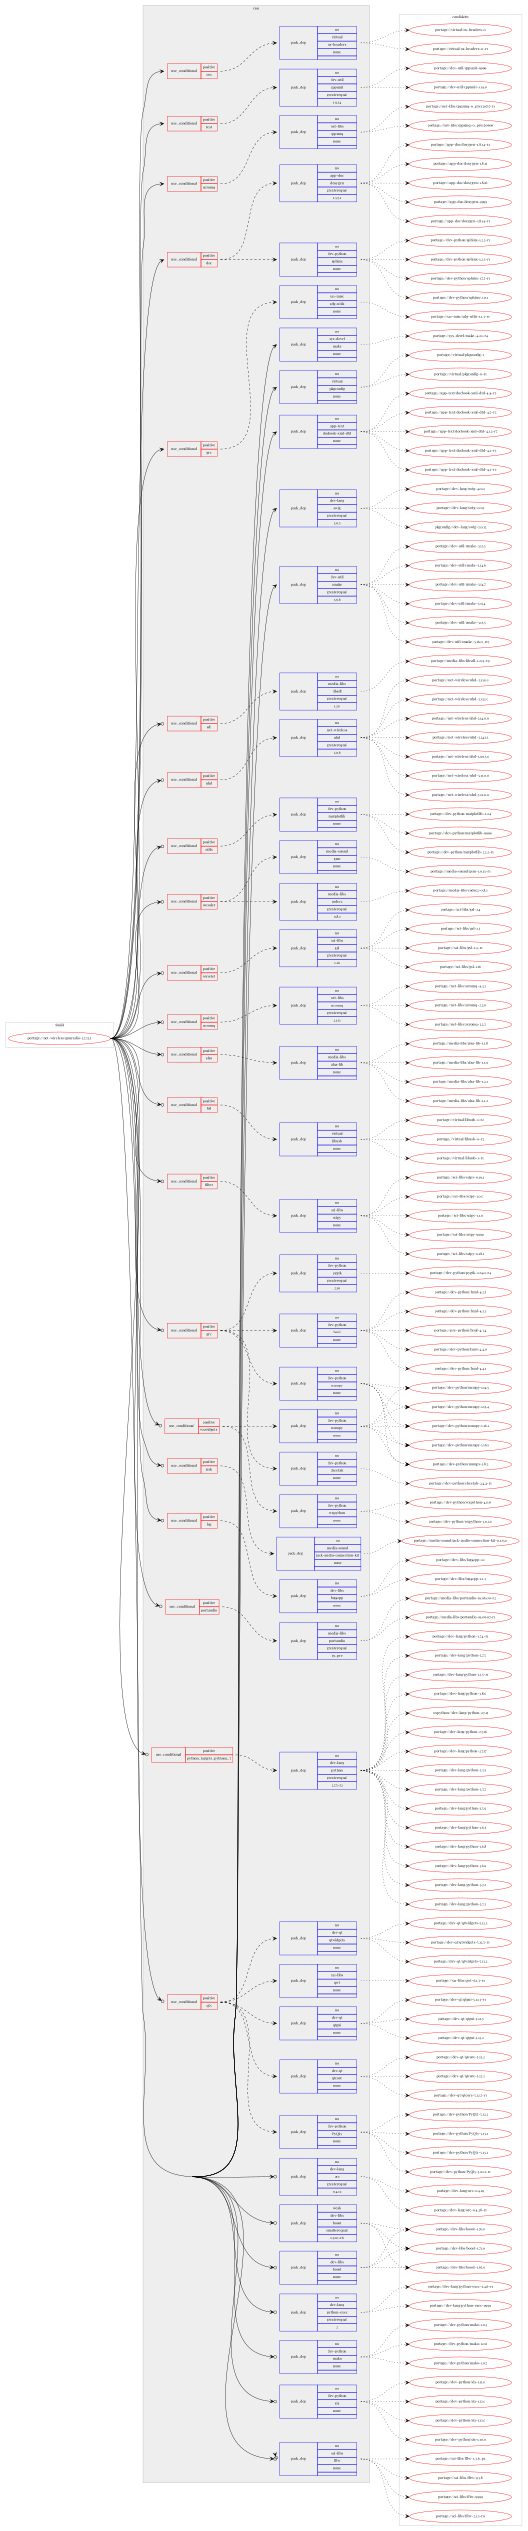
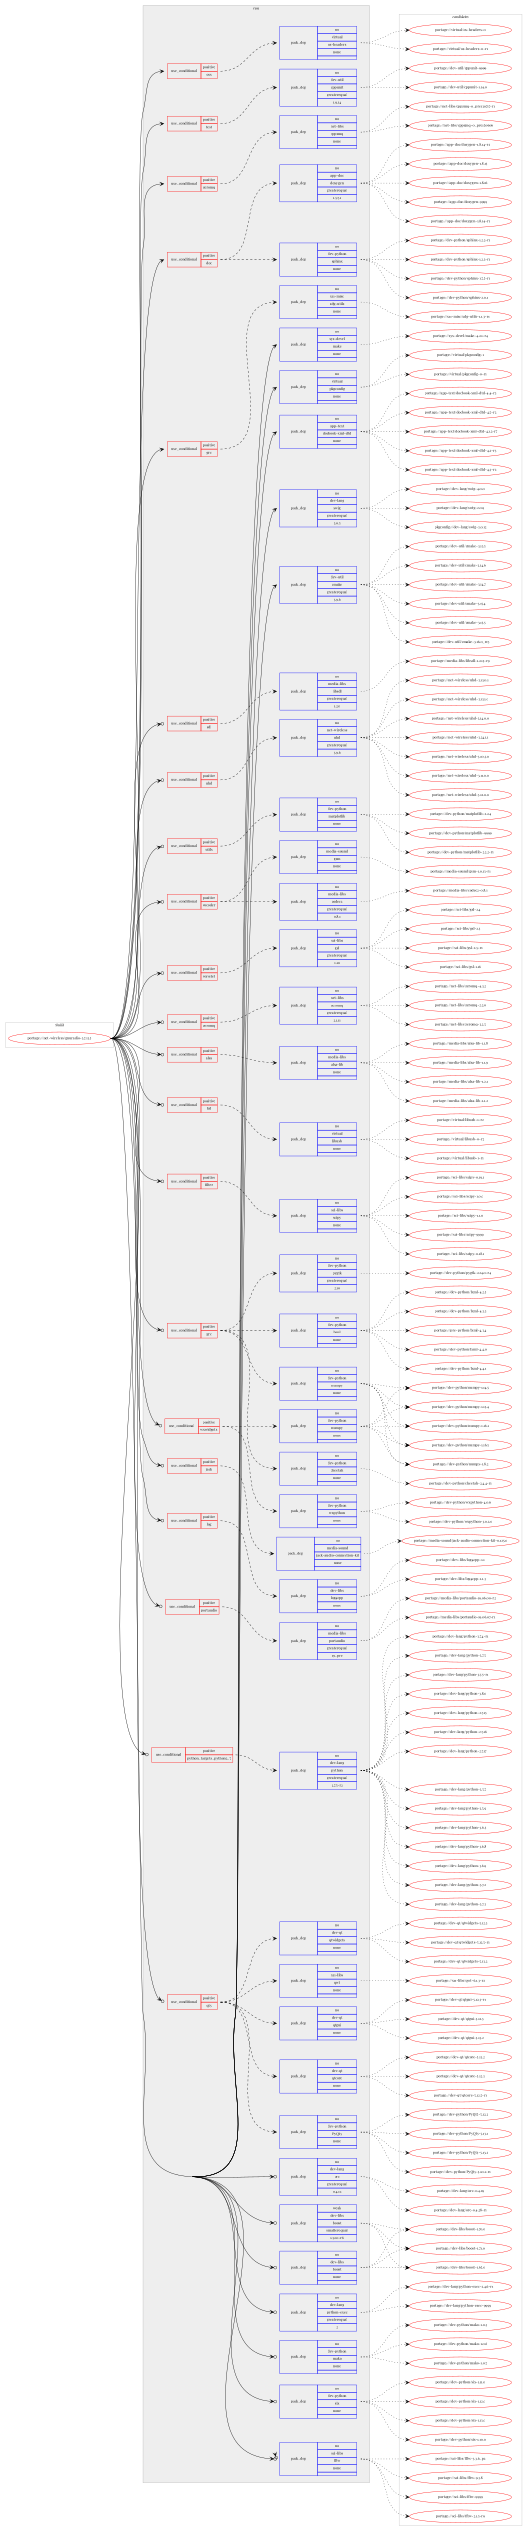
(461, 757) -> (461, 757)
(461, 1713) -> (461, 1713)
(461, 1770) -> none
